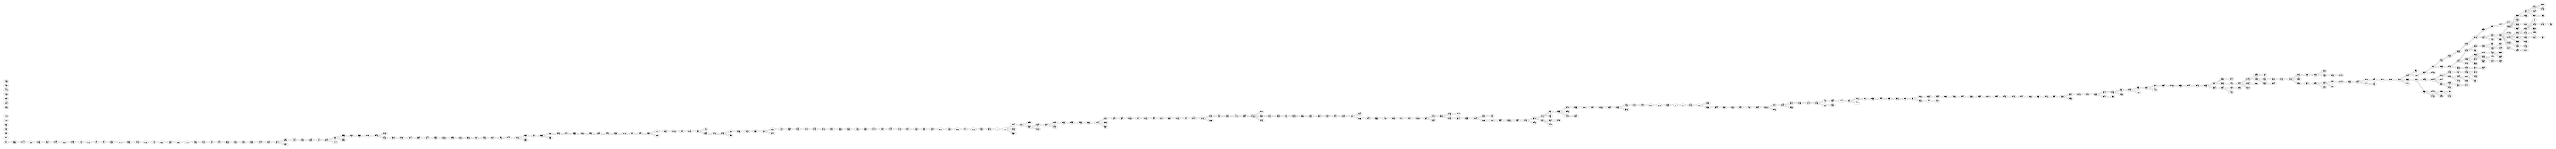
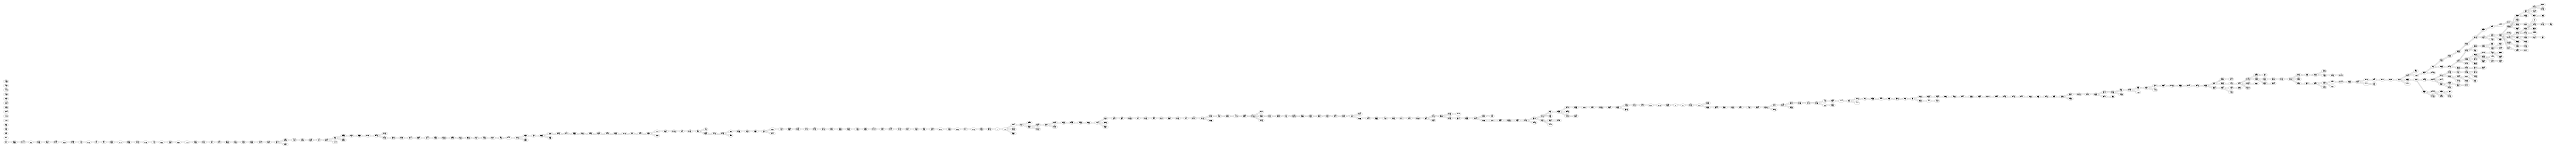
none -> (6, 112)
